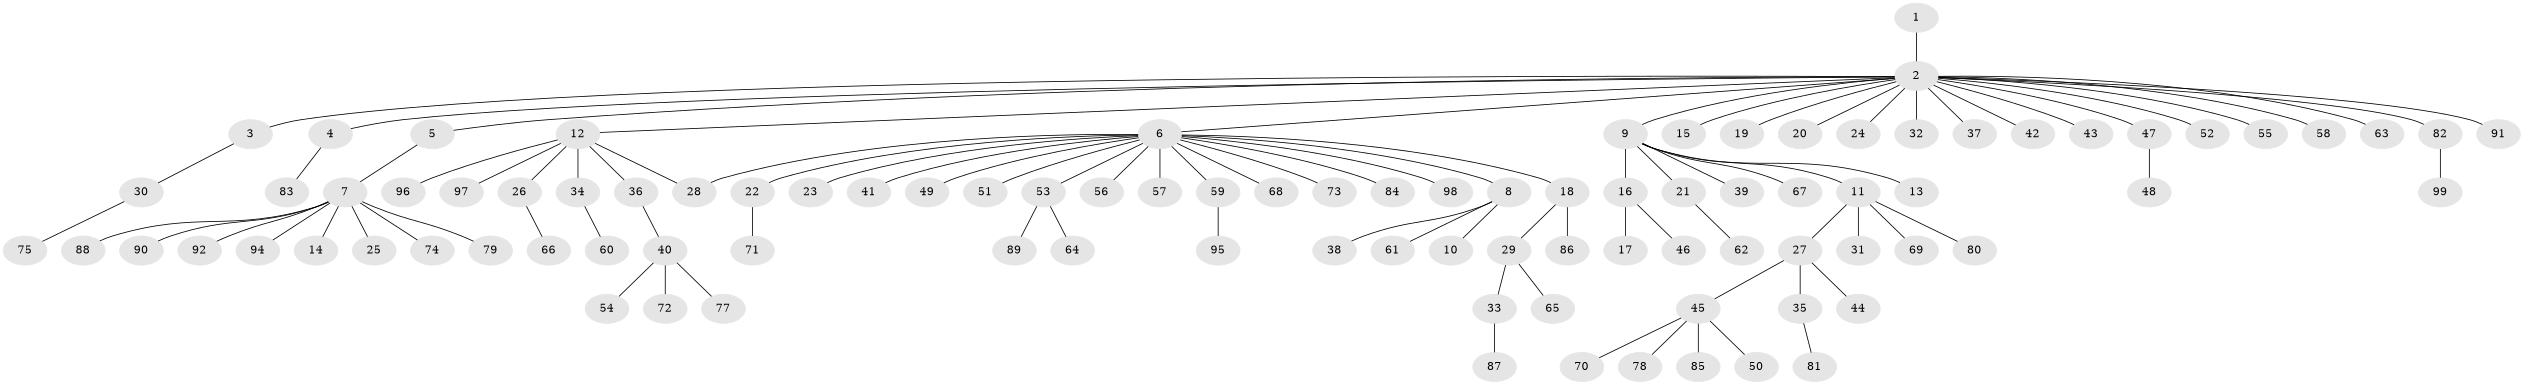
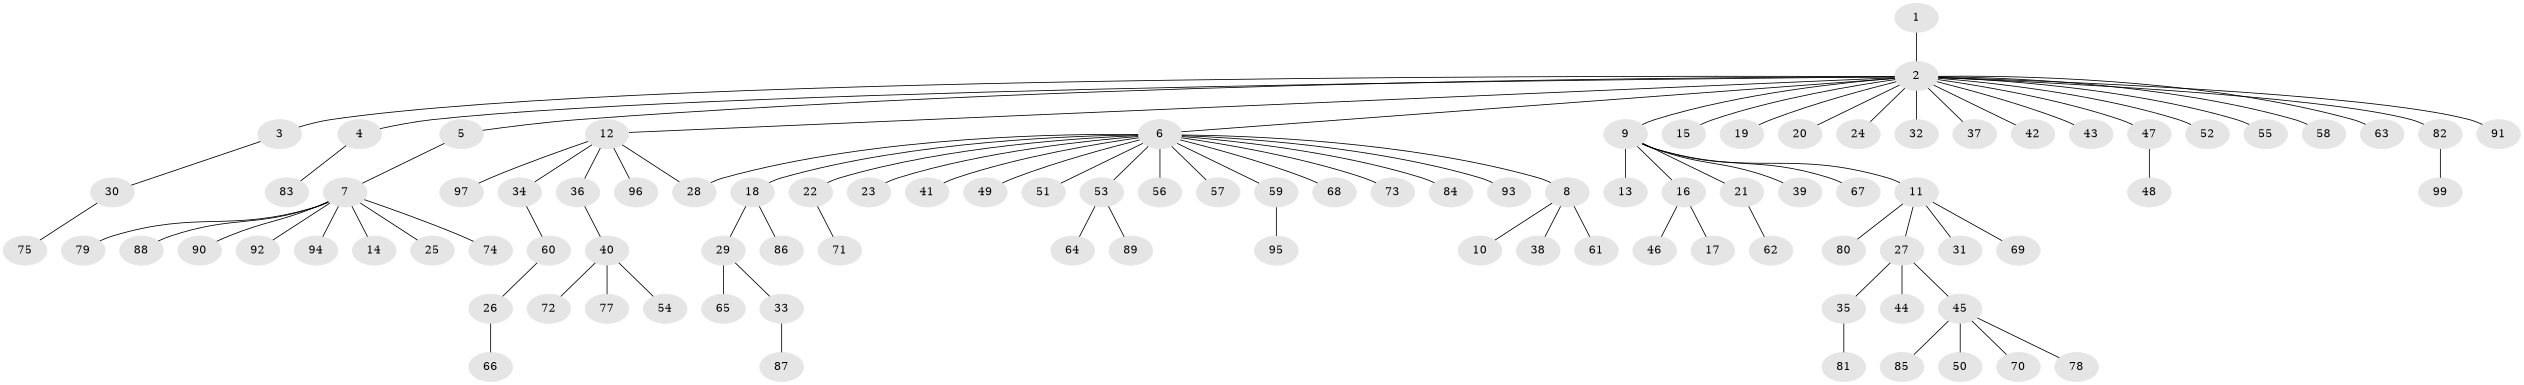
(549, 163) -> (520, 280)
(1451, 192) -> (1509, 192)
